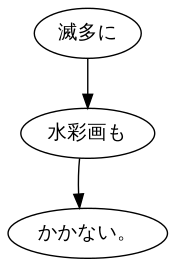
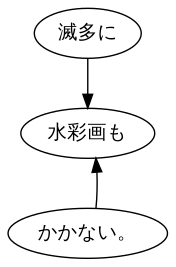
(78, 176) -> (97, 190)
